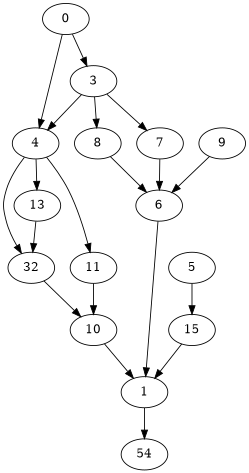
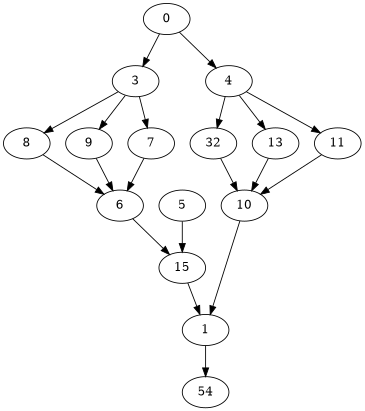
(68, 109) -> (115, 109)
(35, 232) -> (262, 171)
(152, 294) -> (148, 234)
